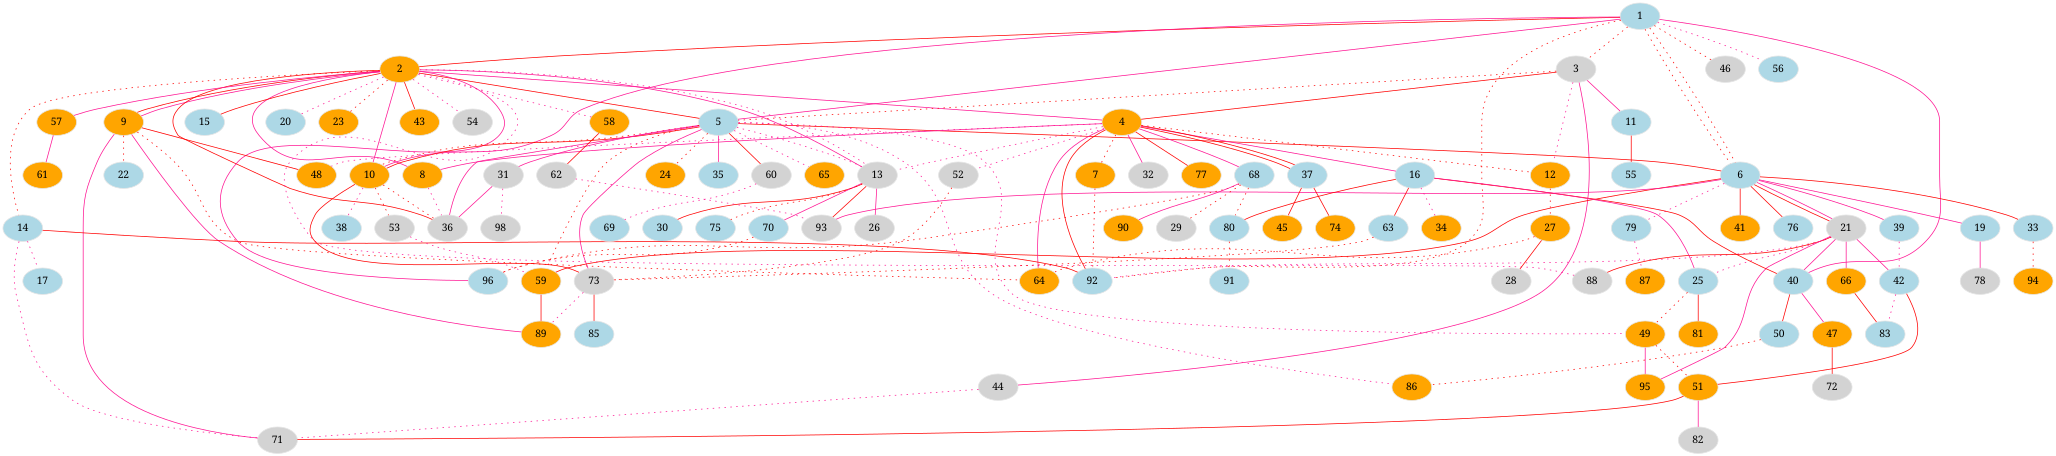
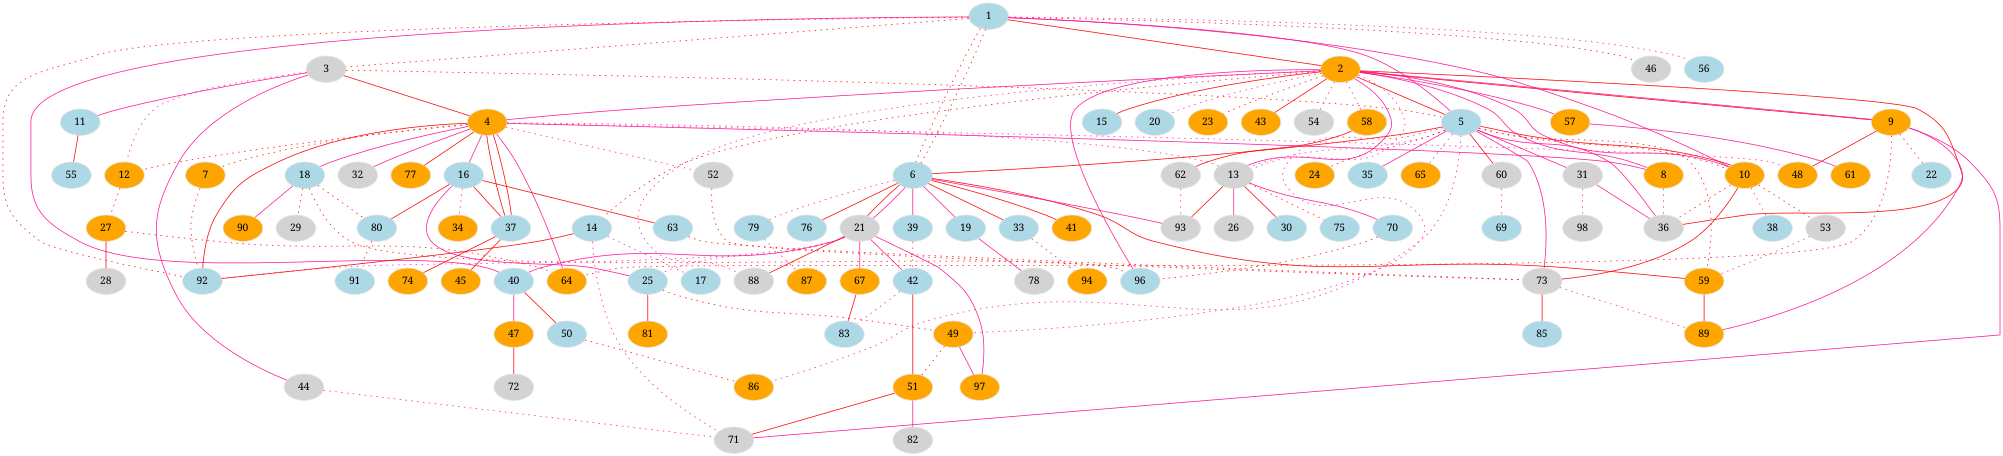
(1254, 175) -> (305, 175)
(1676, 214) -> (487, 202)
(1846, 281) -> (860, 281)
(1645, 387) -> (980, 387)
